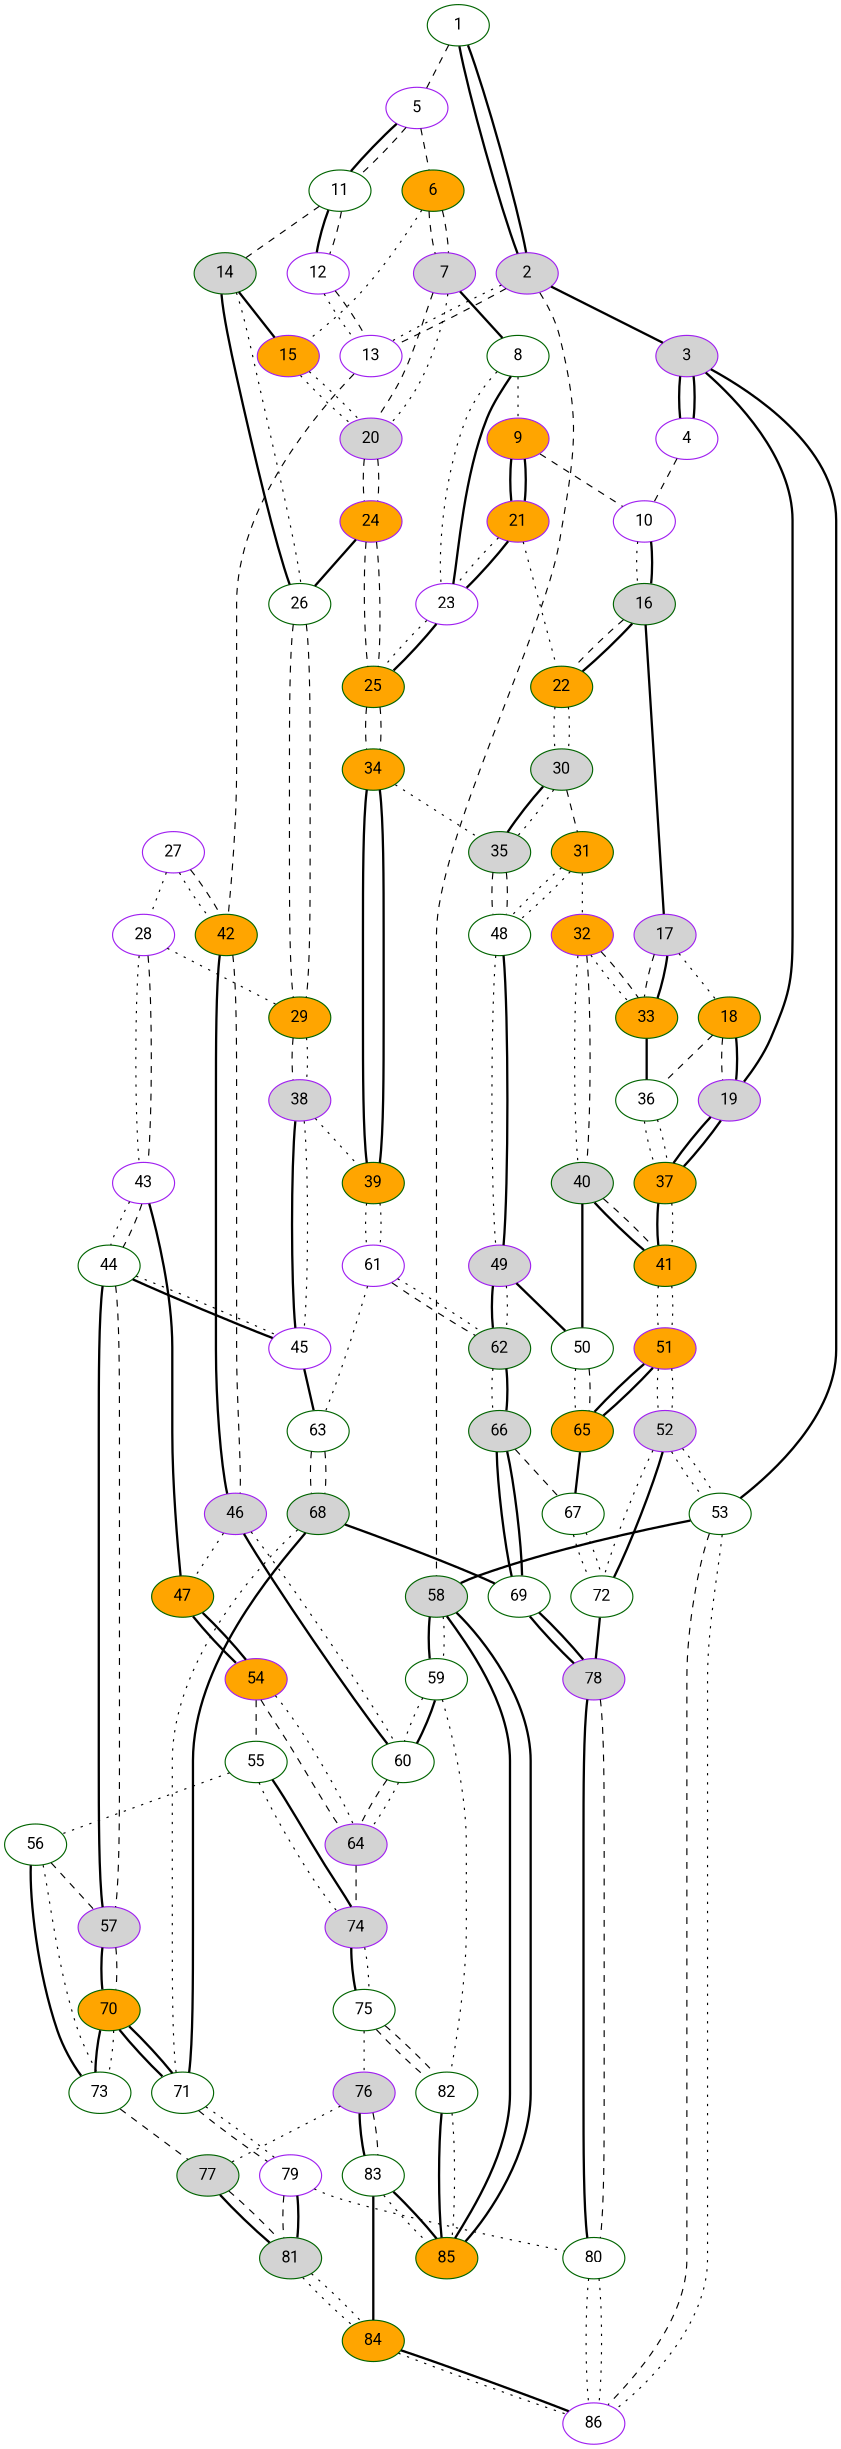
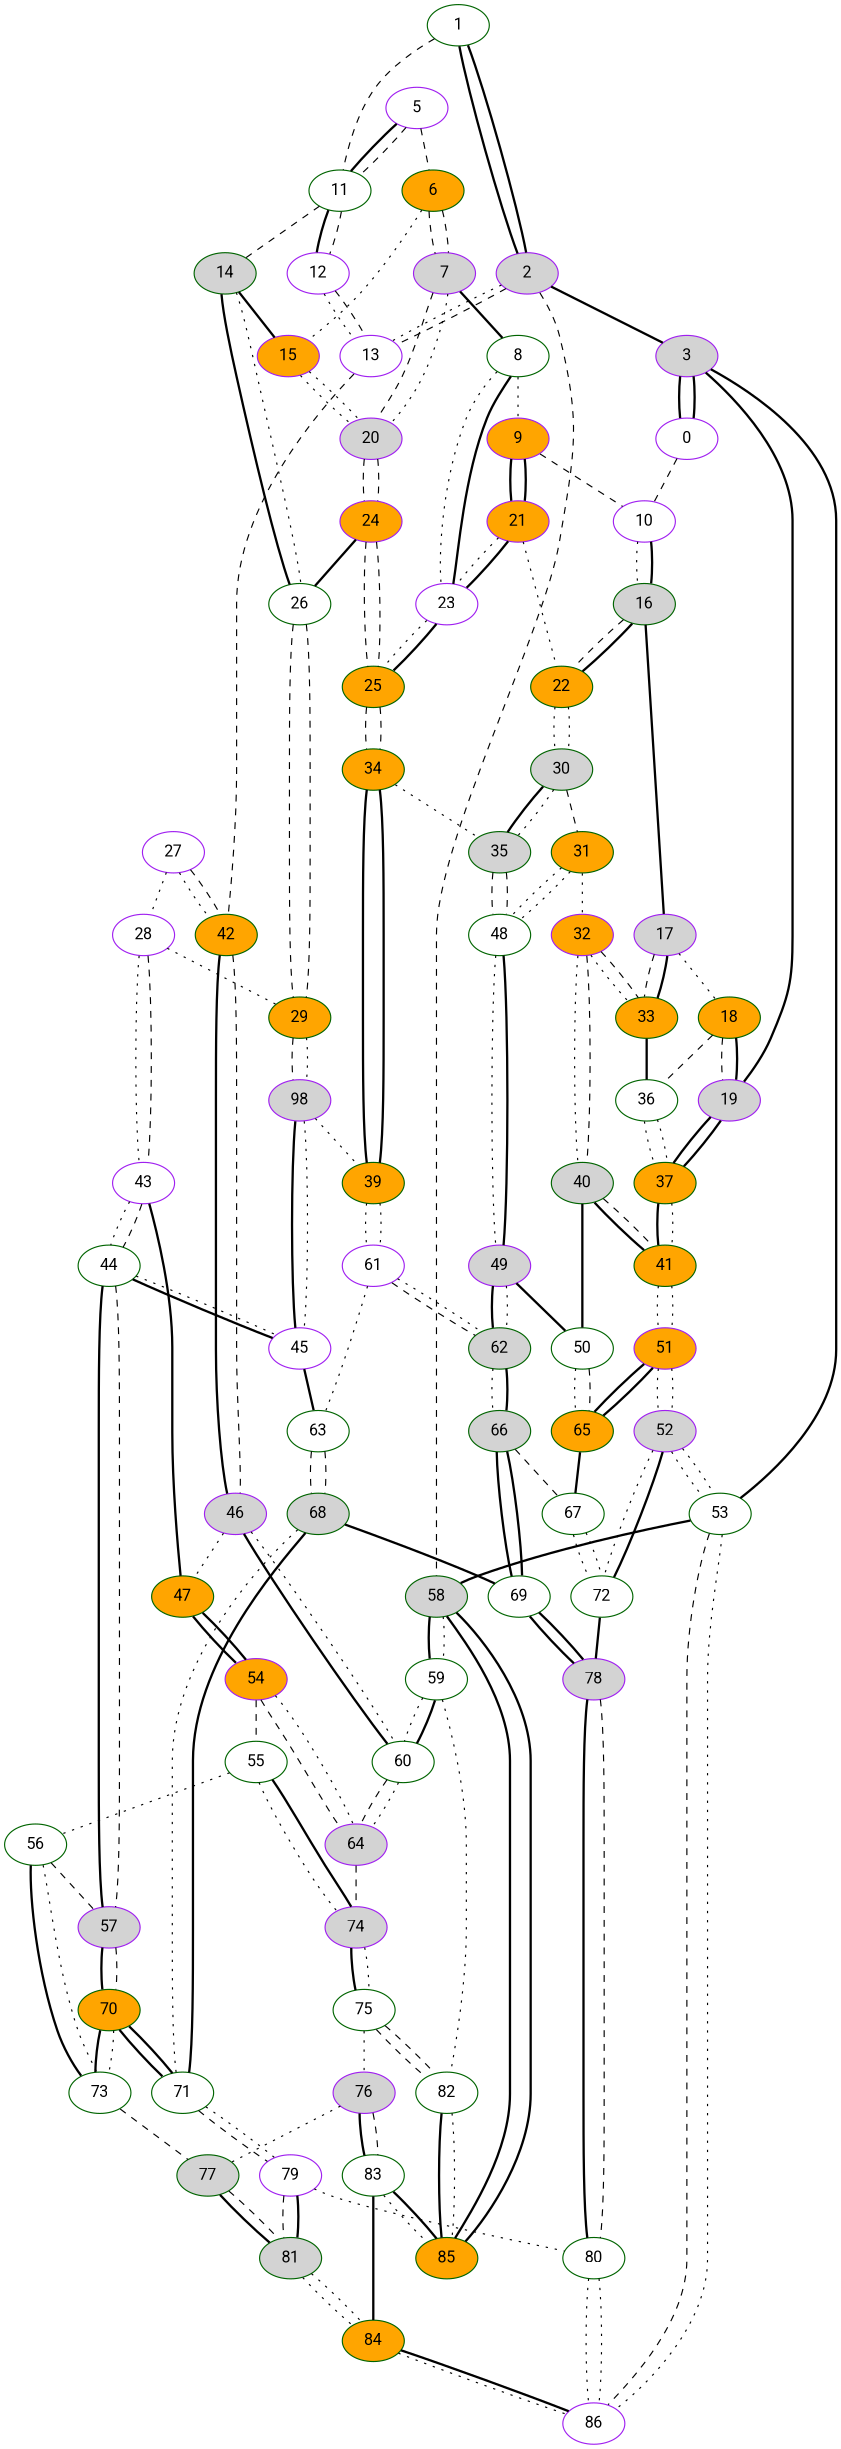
(438, 67) -> (372, 92)
(687, 439) -> (687, 439)
(300, 1100) -> (300, 1100)
